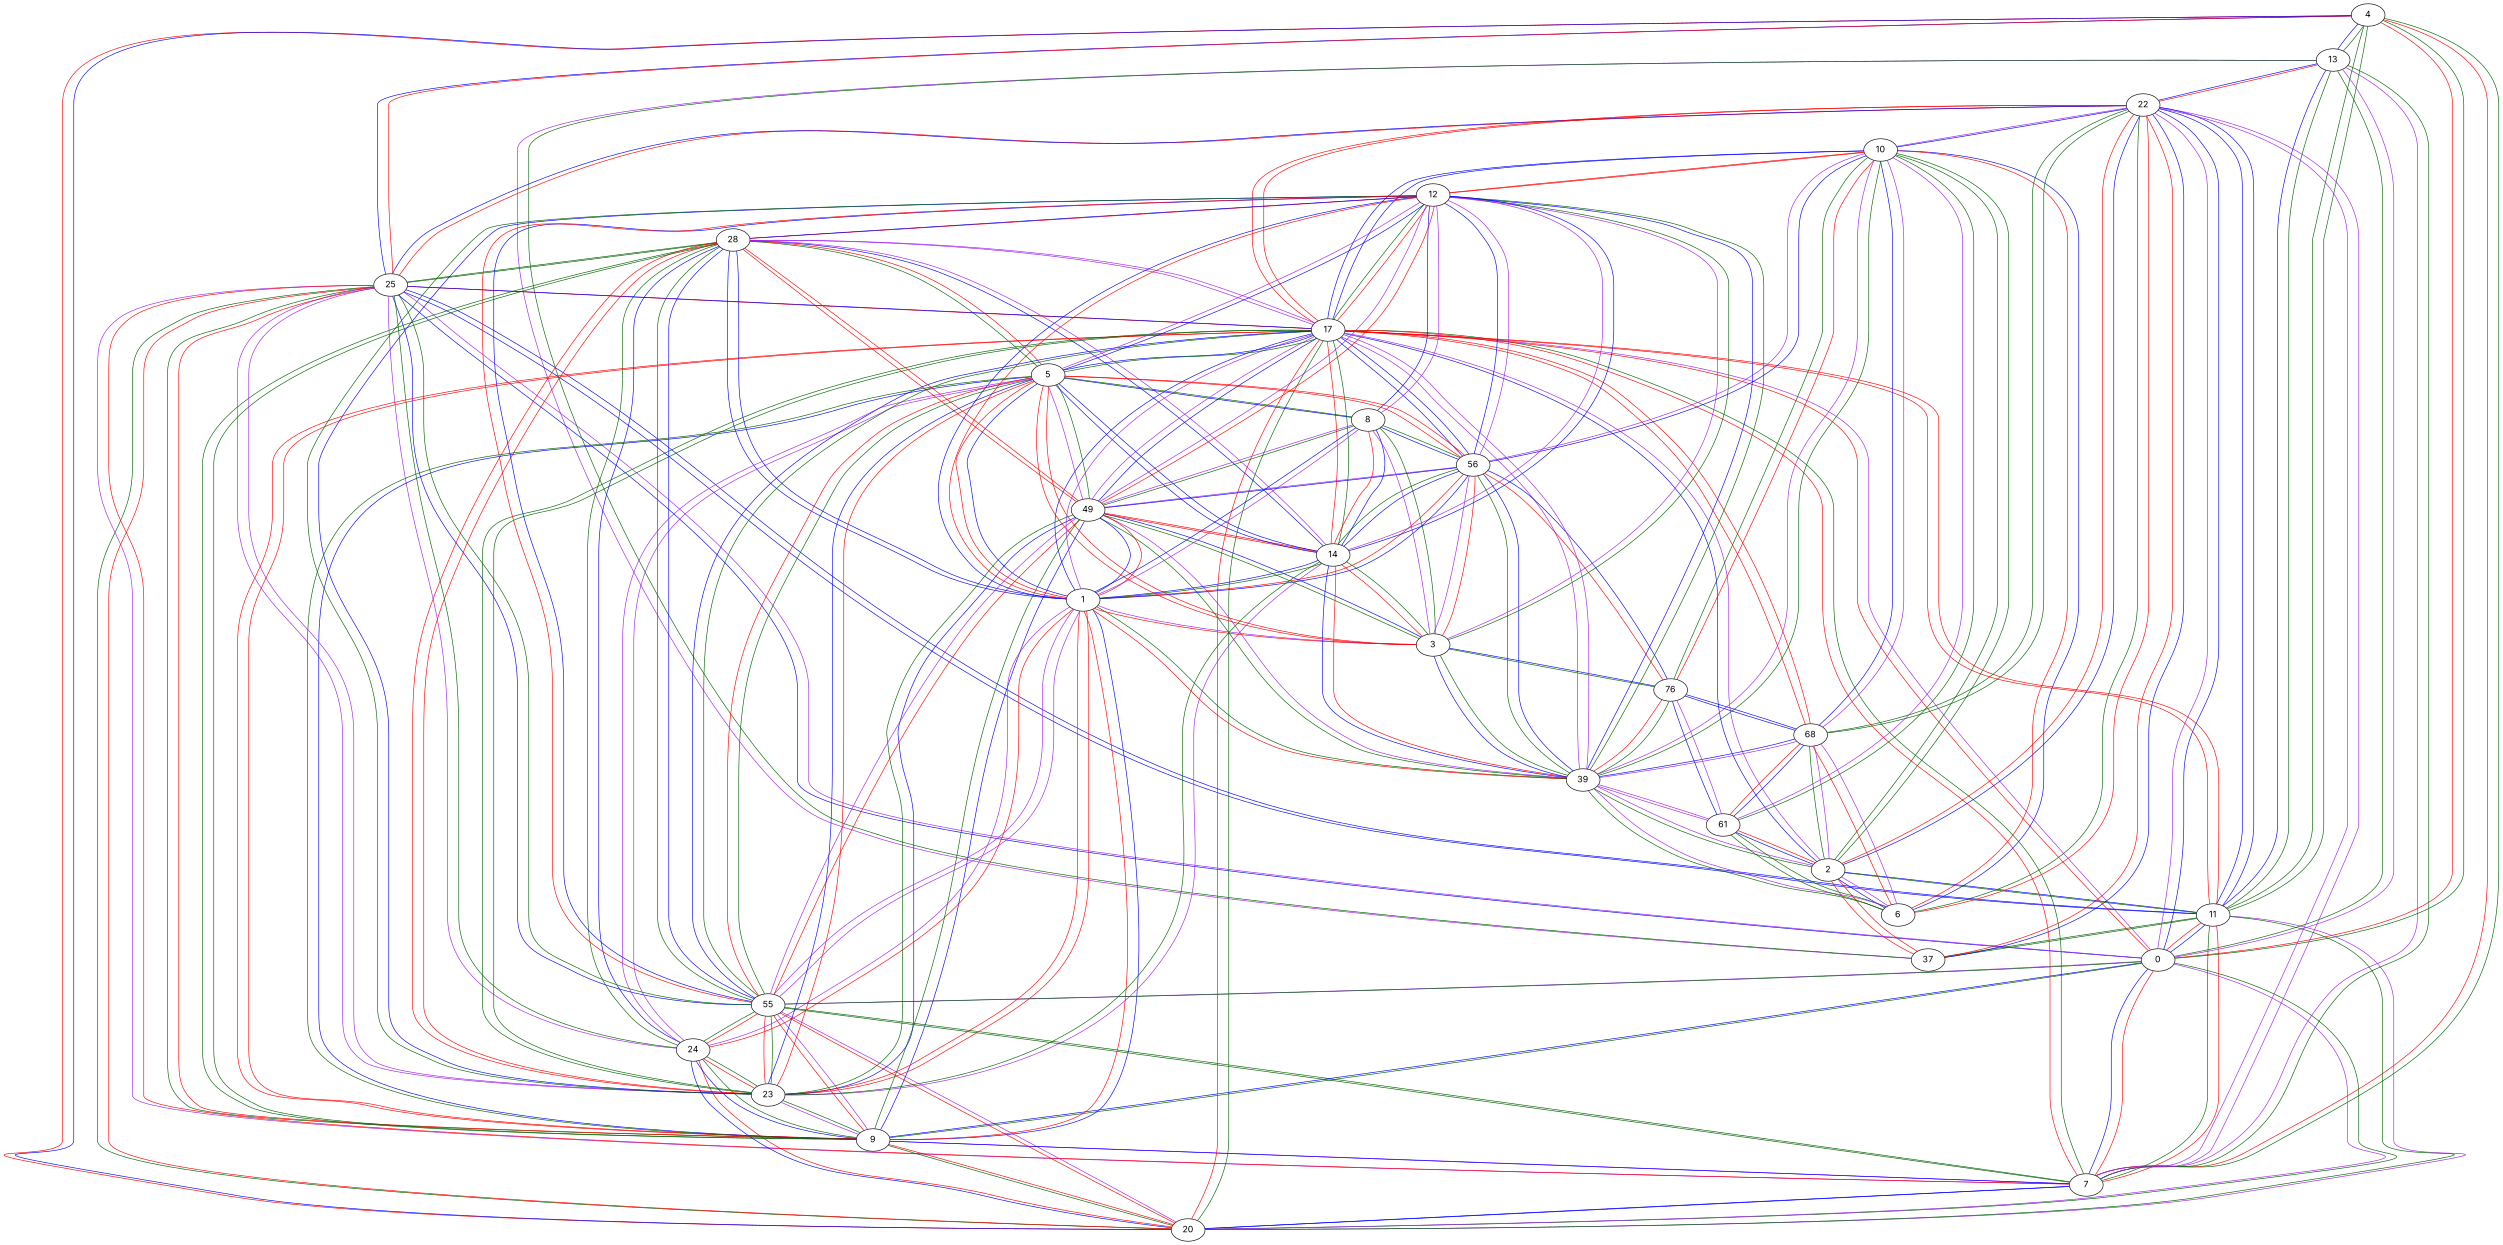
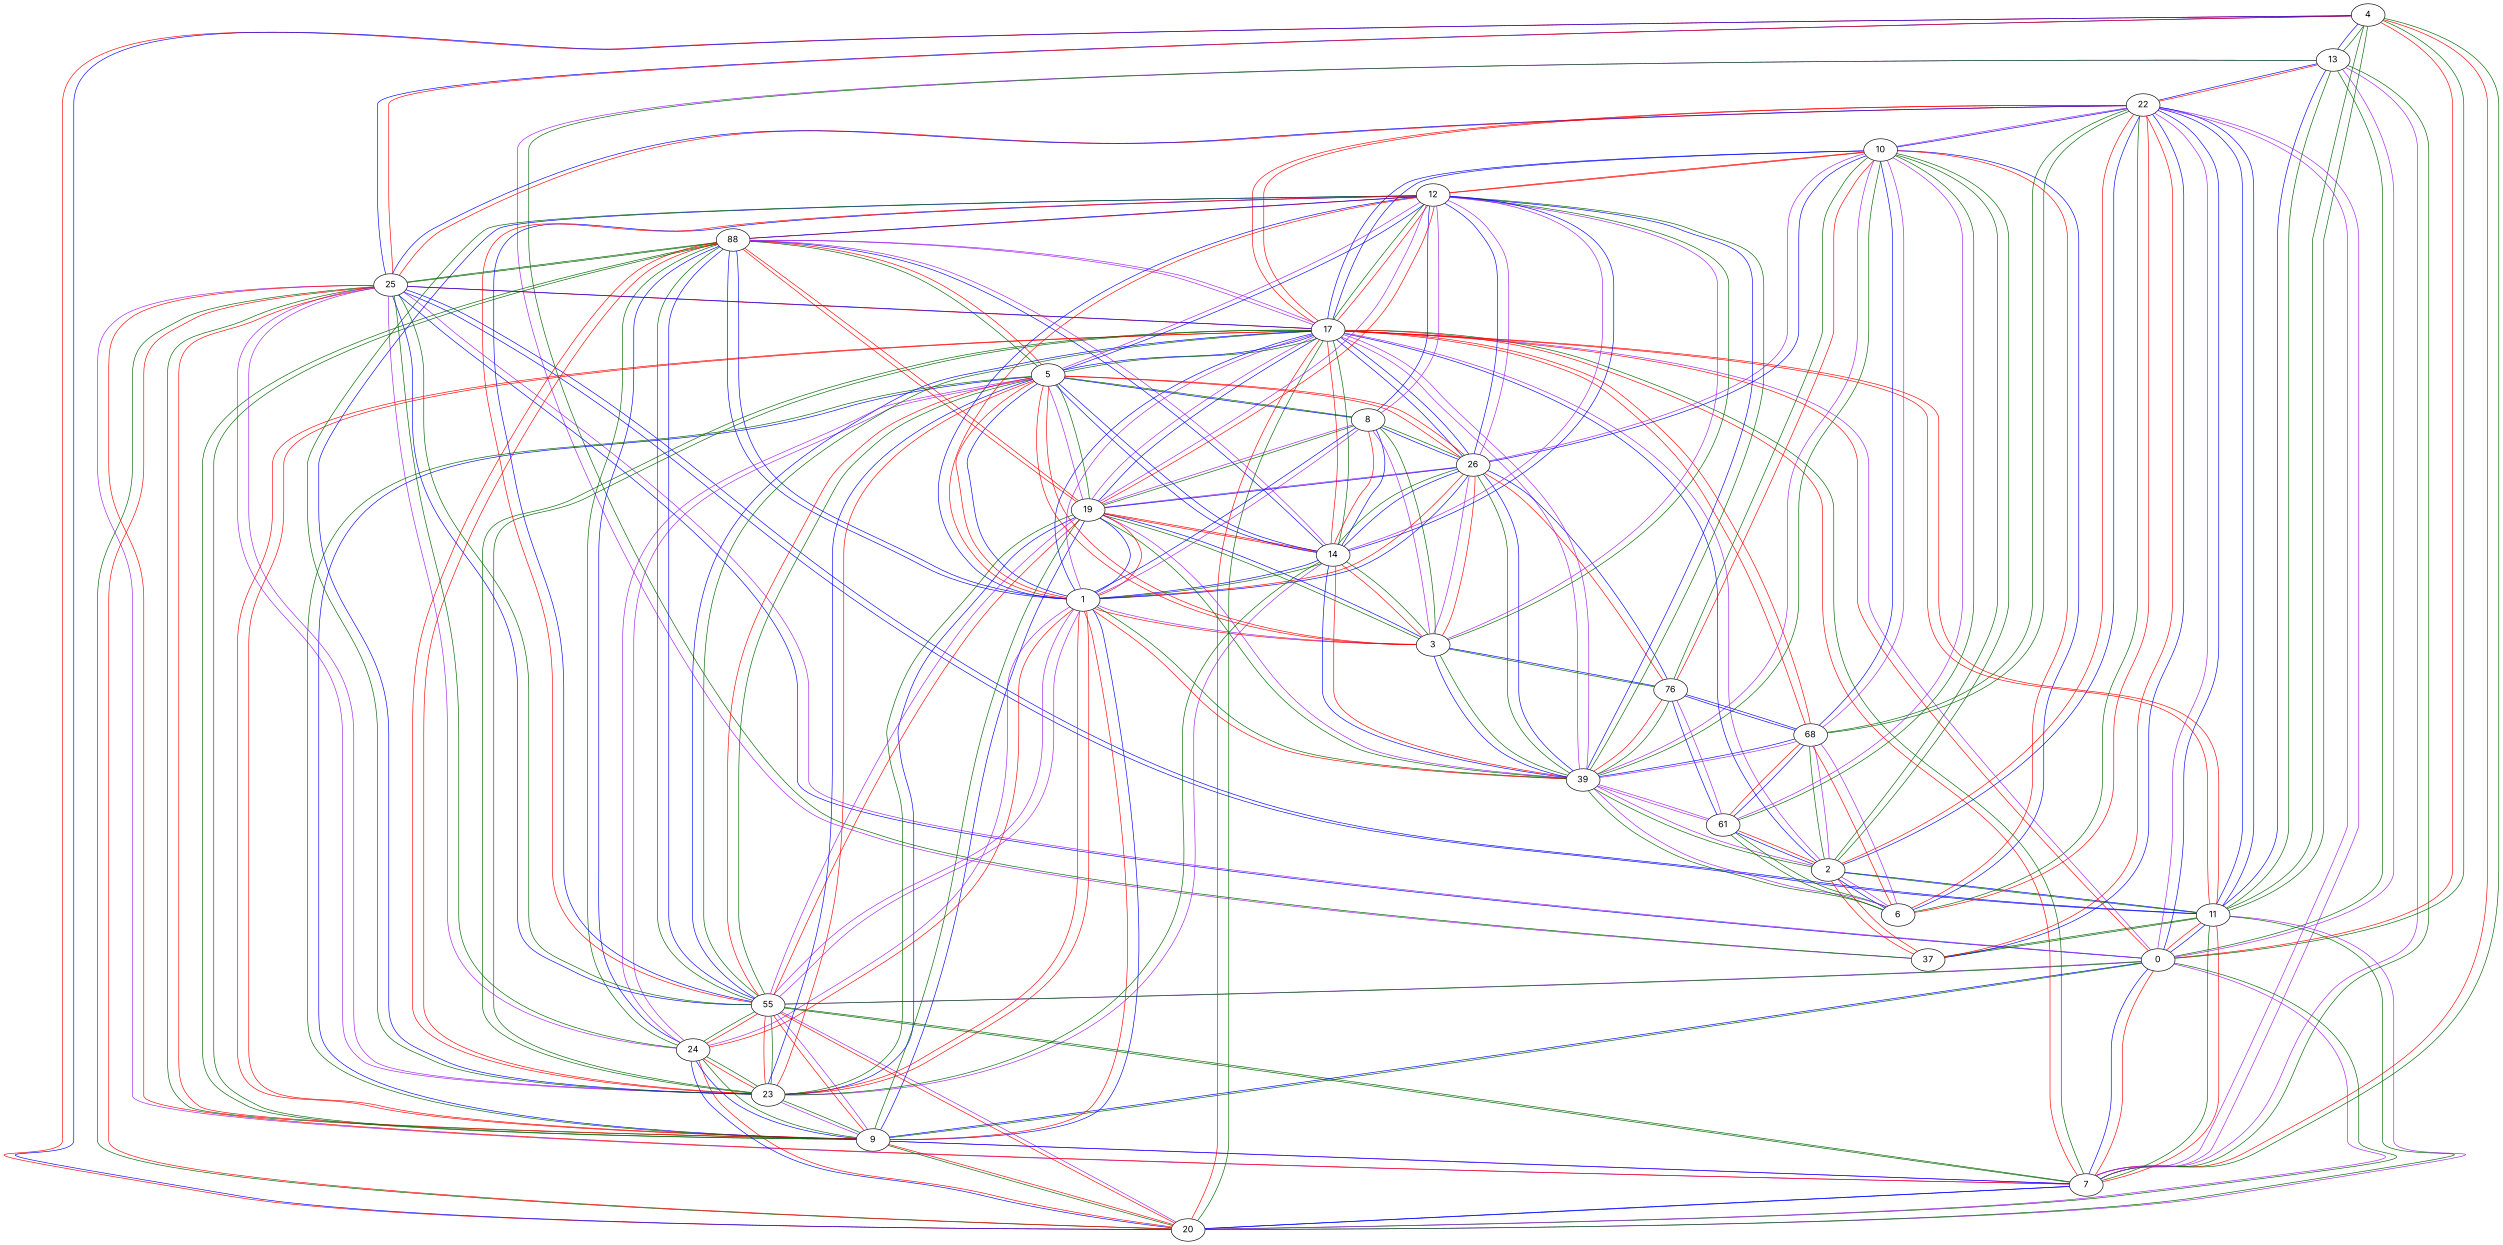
(733, 240) -> (733, 240)
(1473, 465) -> (1473, 465)
(1088, 510) -> (1088, 510)
